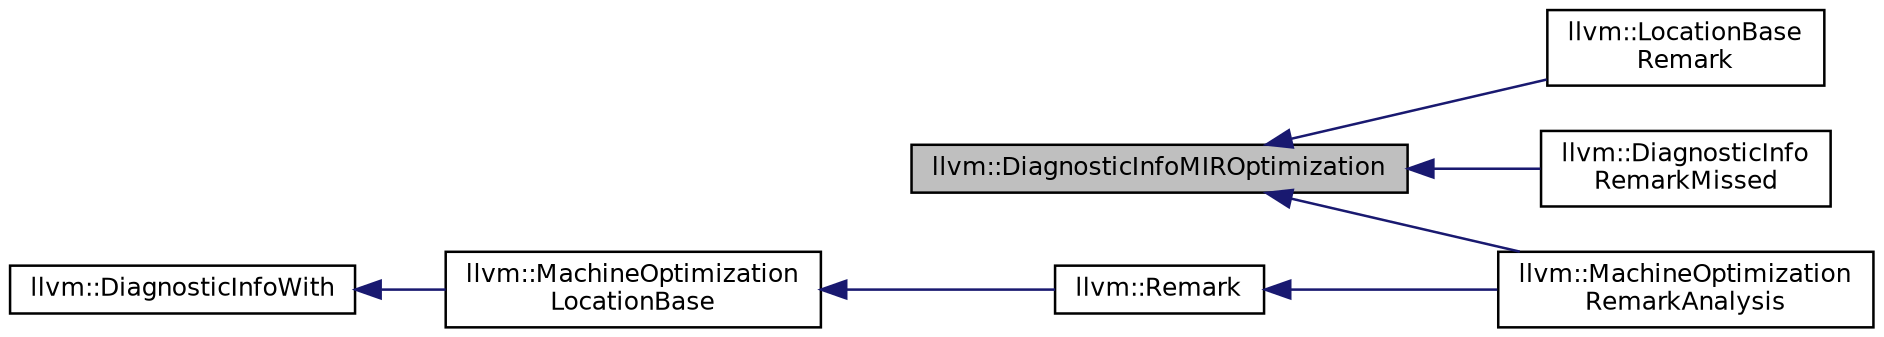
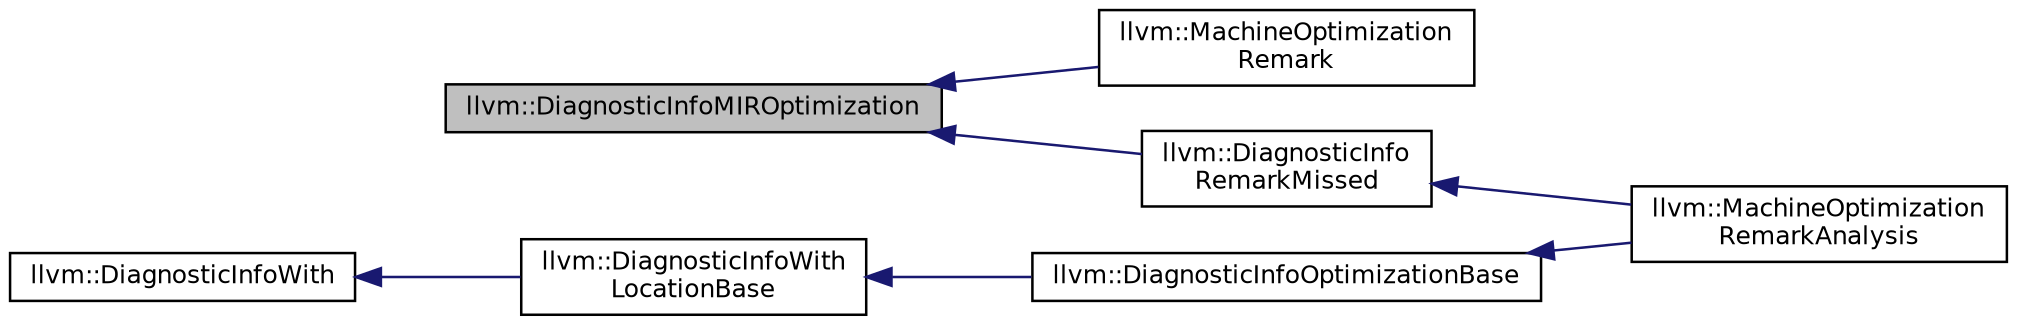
(1686, 48) -> (1287, 48)
(1405, 225) -> (1544, 196)
(633, 290) -> (694, 277)
(1160, 290) -> (1287, 277)
